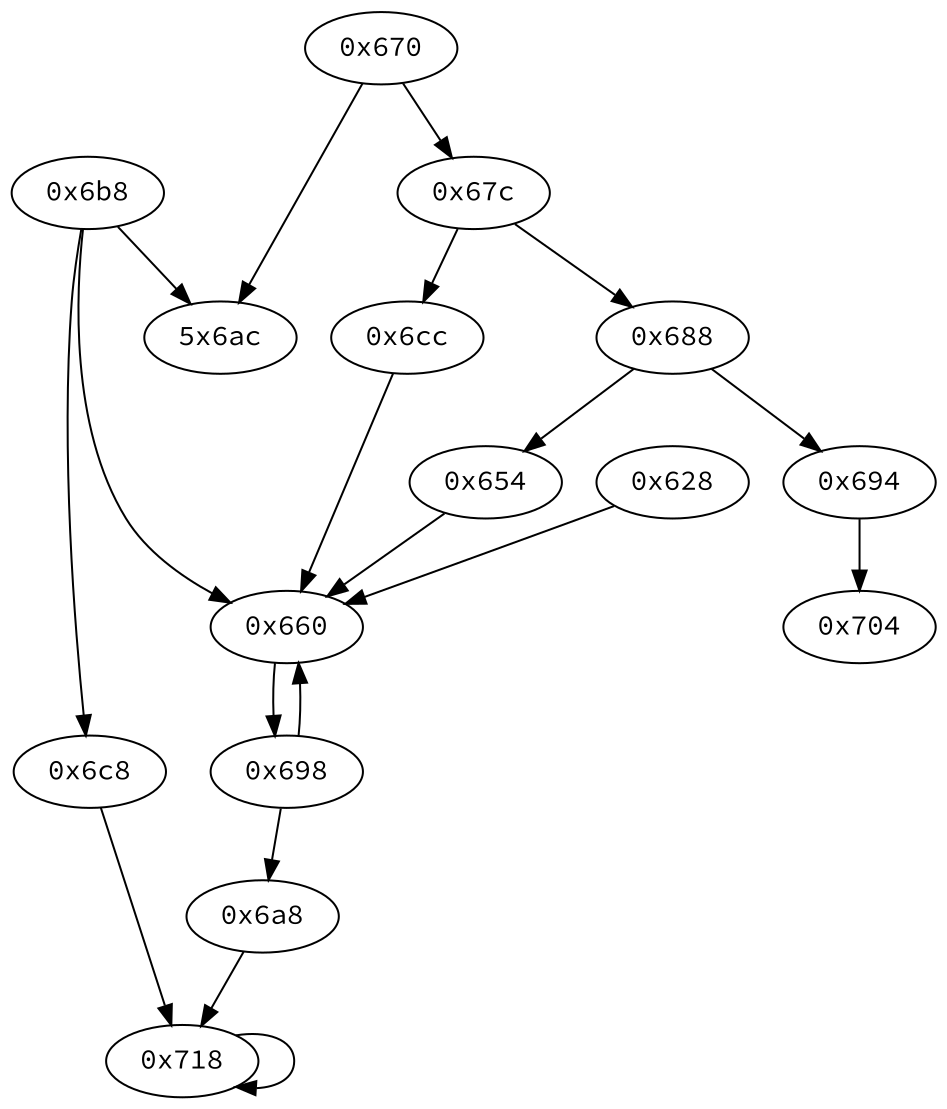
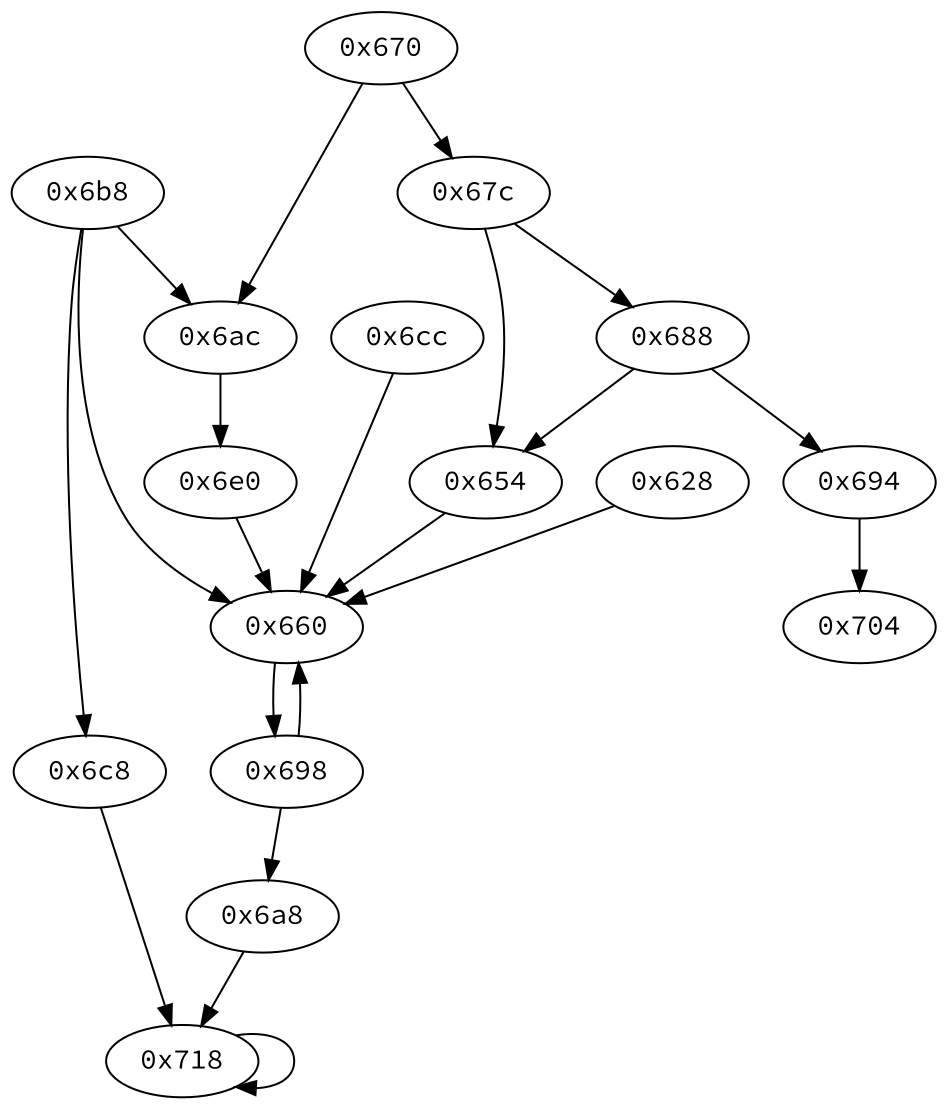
(445, 256) -> (504, 326)
(220, 338) -> (220, 338)
none -> (220, 482)
